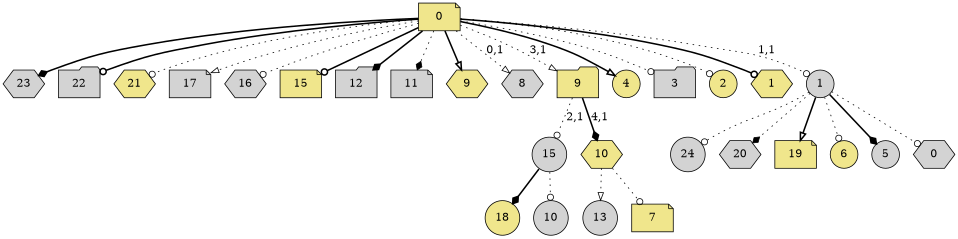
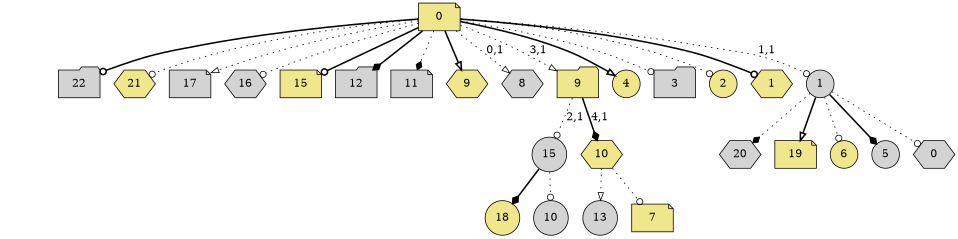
(24, 84) -> none
(688, 154) -> none
